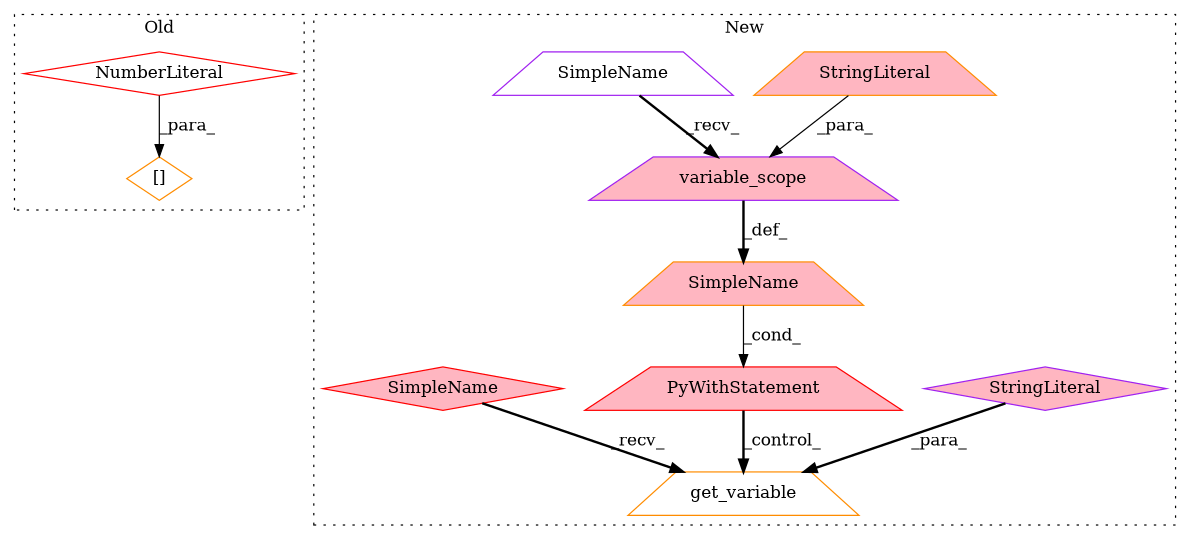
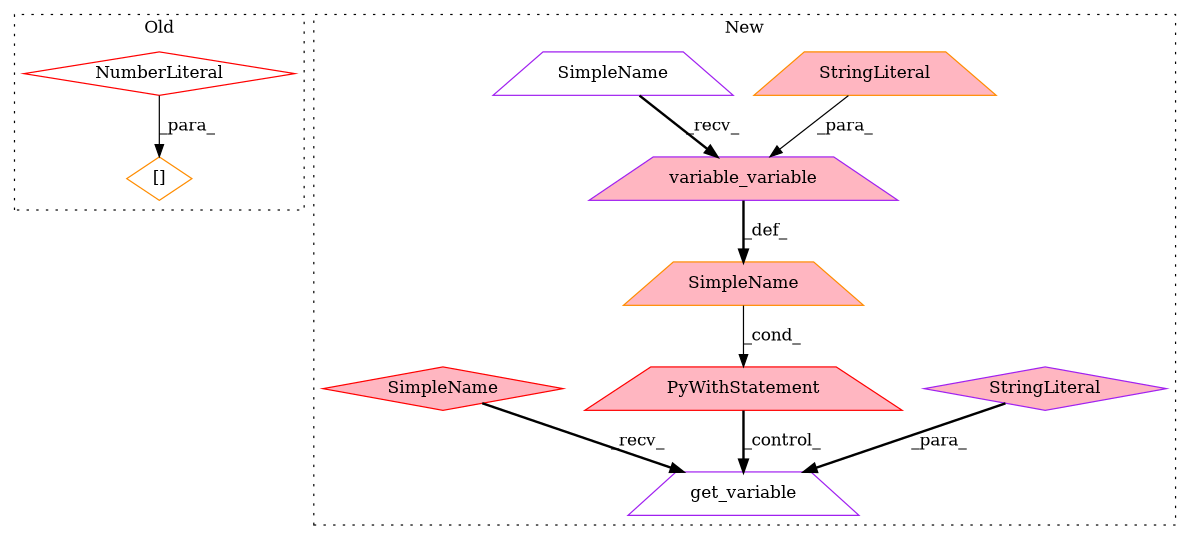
(743, 179) -> (743, 179)
(743, 494) -> (743, 494)
